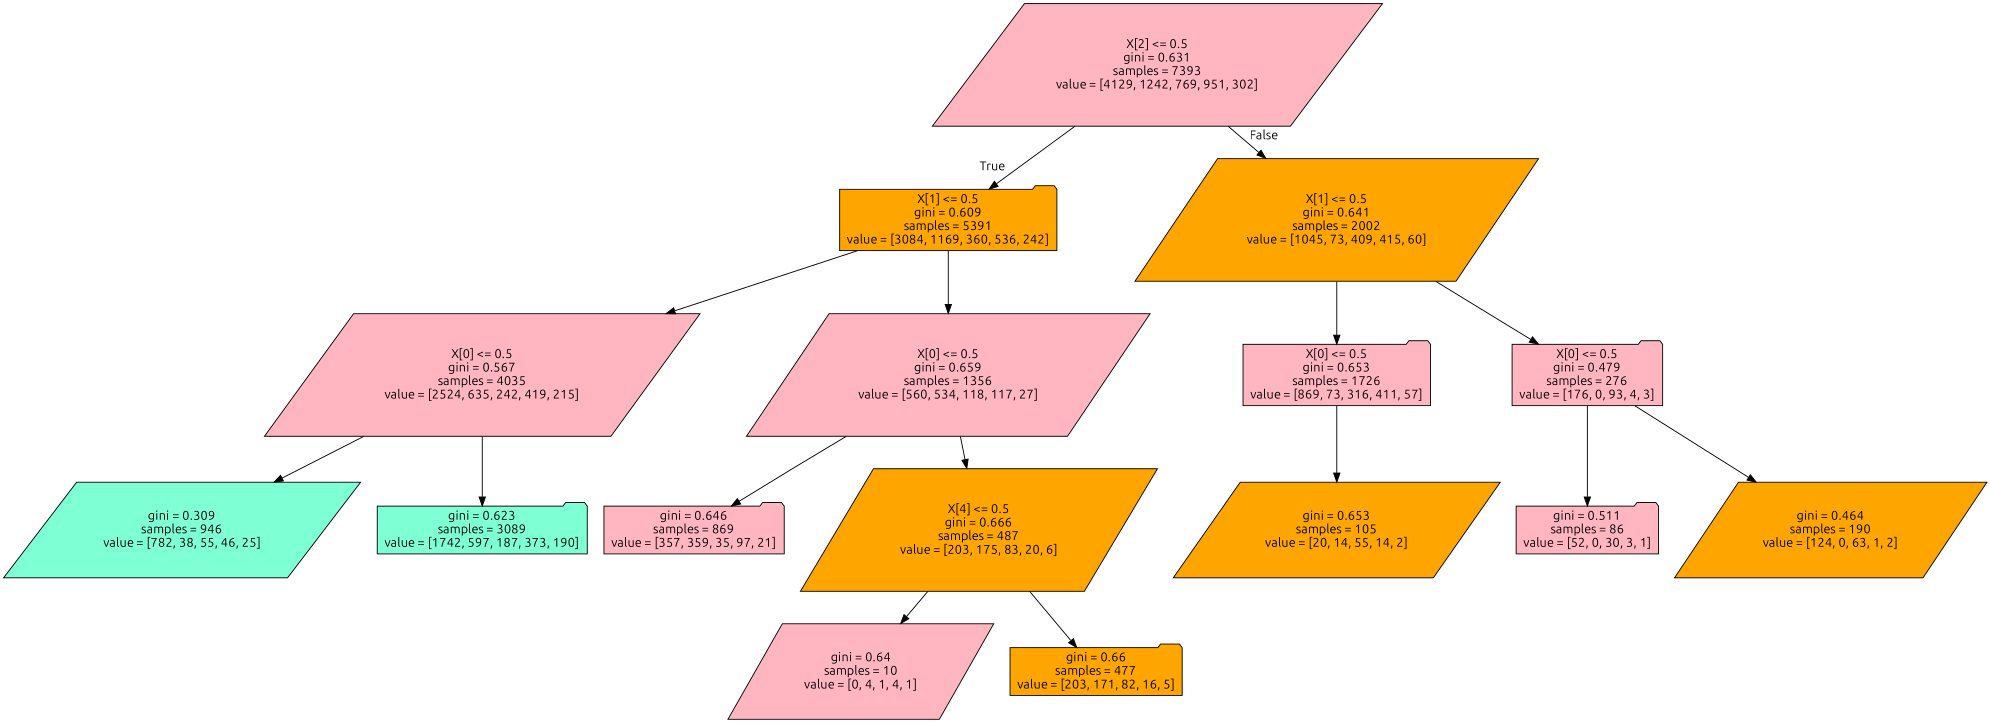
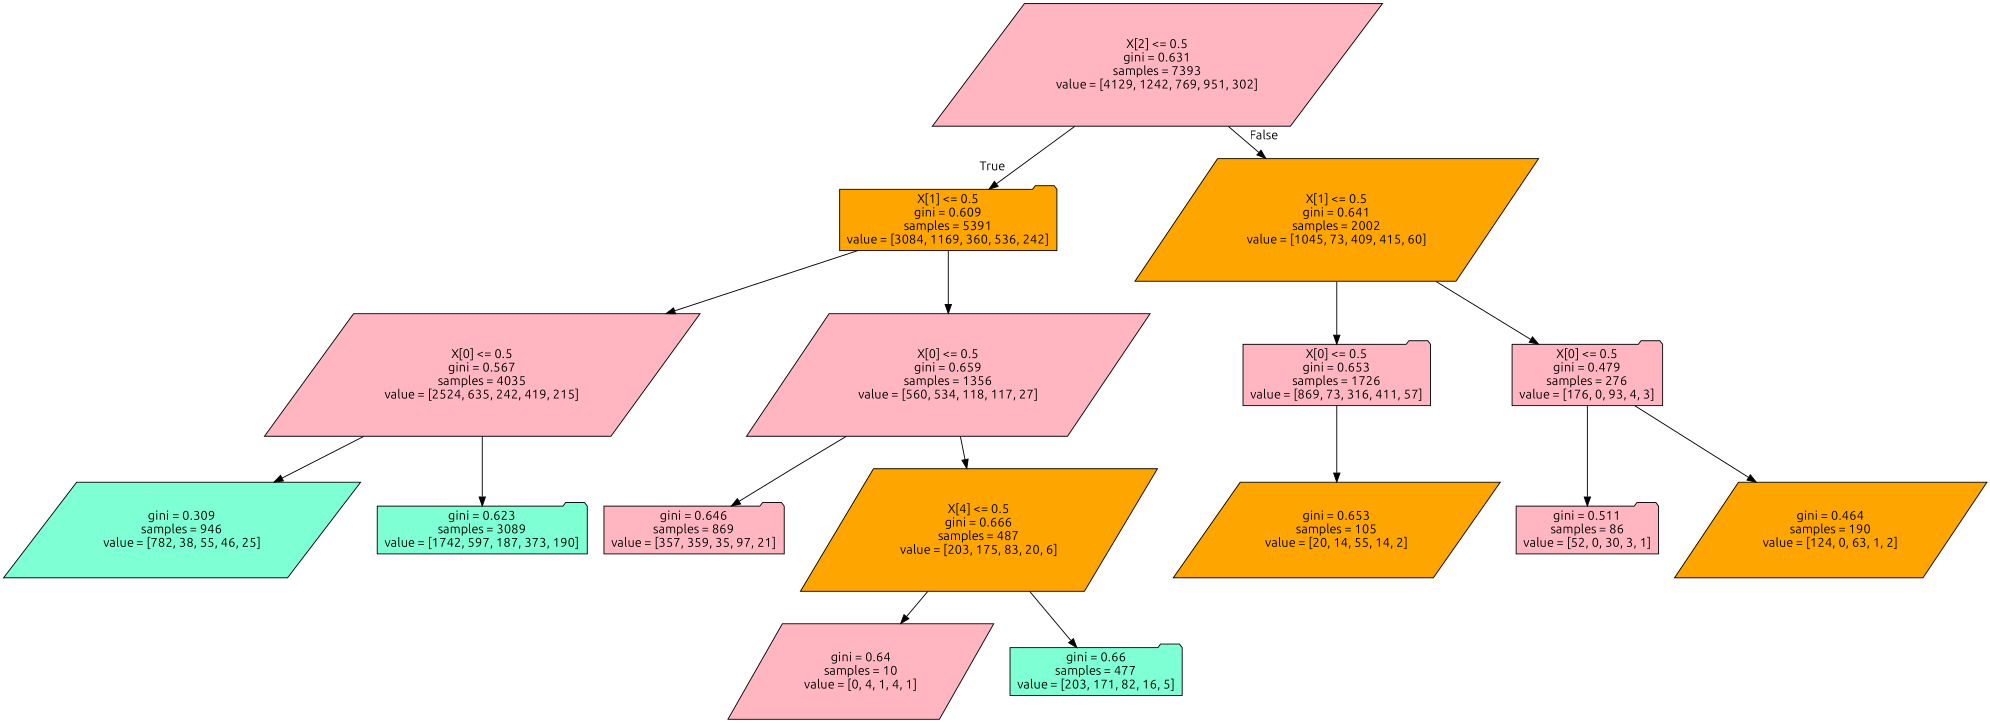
(1096, 672) -> (1096, 672)
